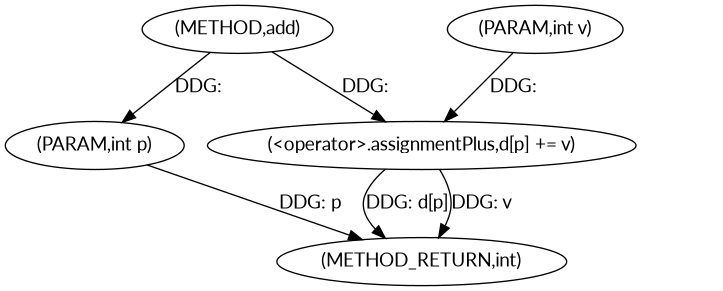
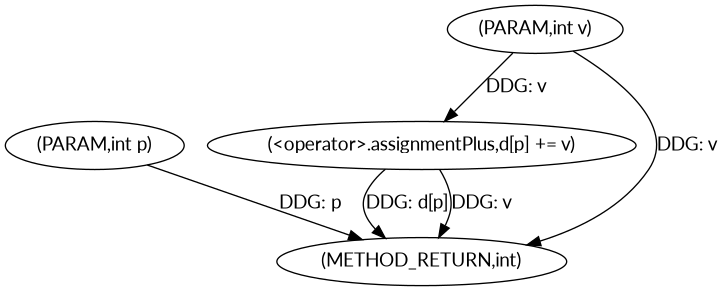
(238, 29) -> none
(517, 87) -> (517, 87)
none -> (653, 159)
